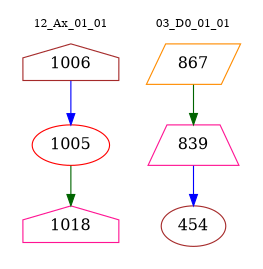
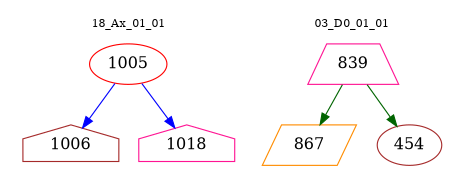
(71, 24) -> (129, 24)
(71, 97) -> (102, 101)
(194, 99) -> (334, 100)
(71, 180) -> (155, 101)
(194, 180) -> (379, 101)
